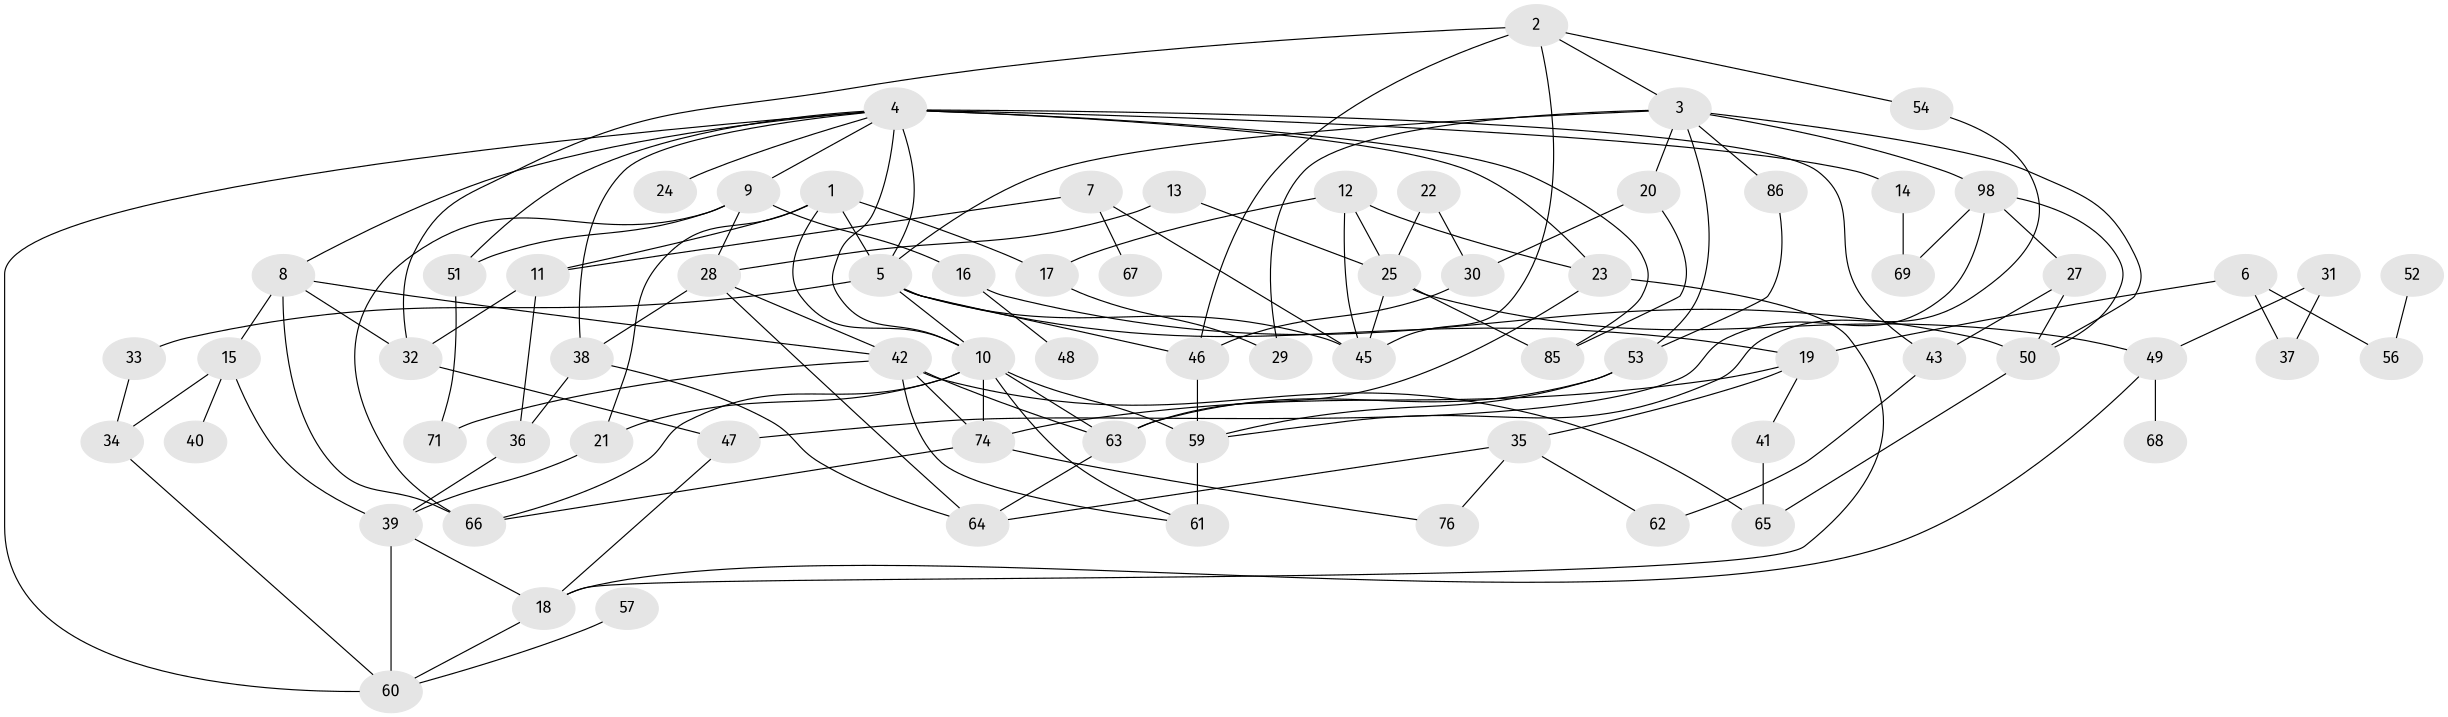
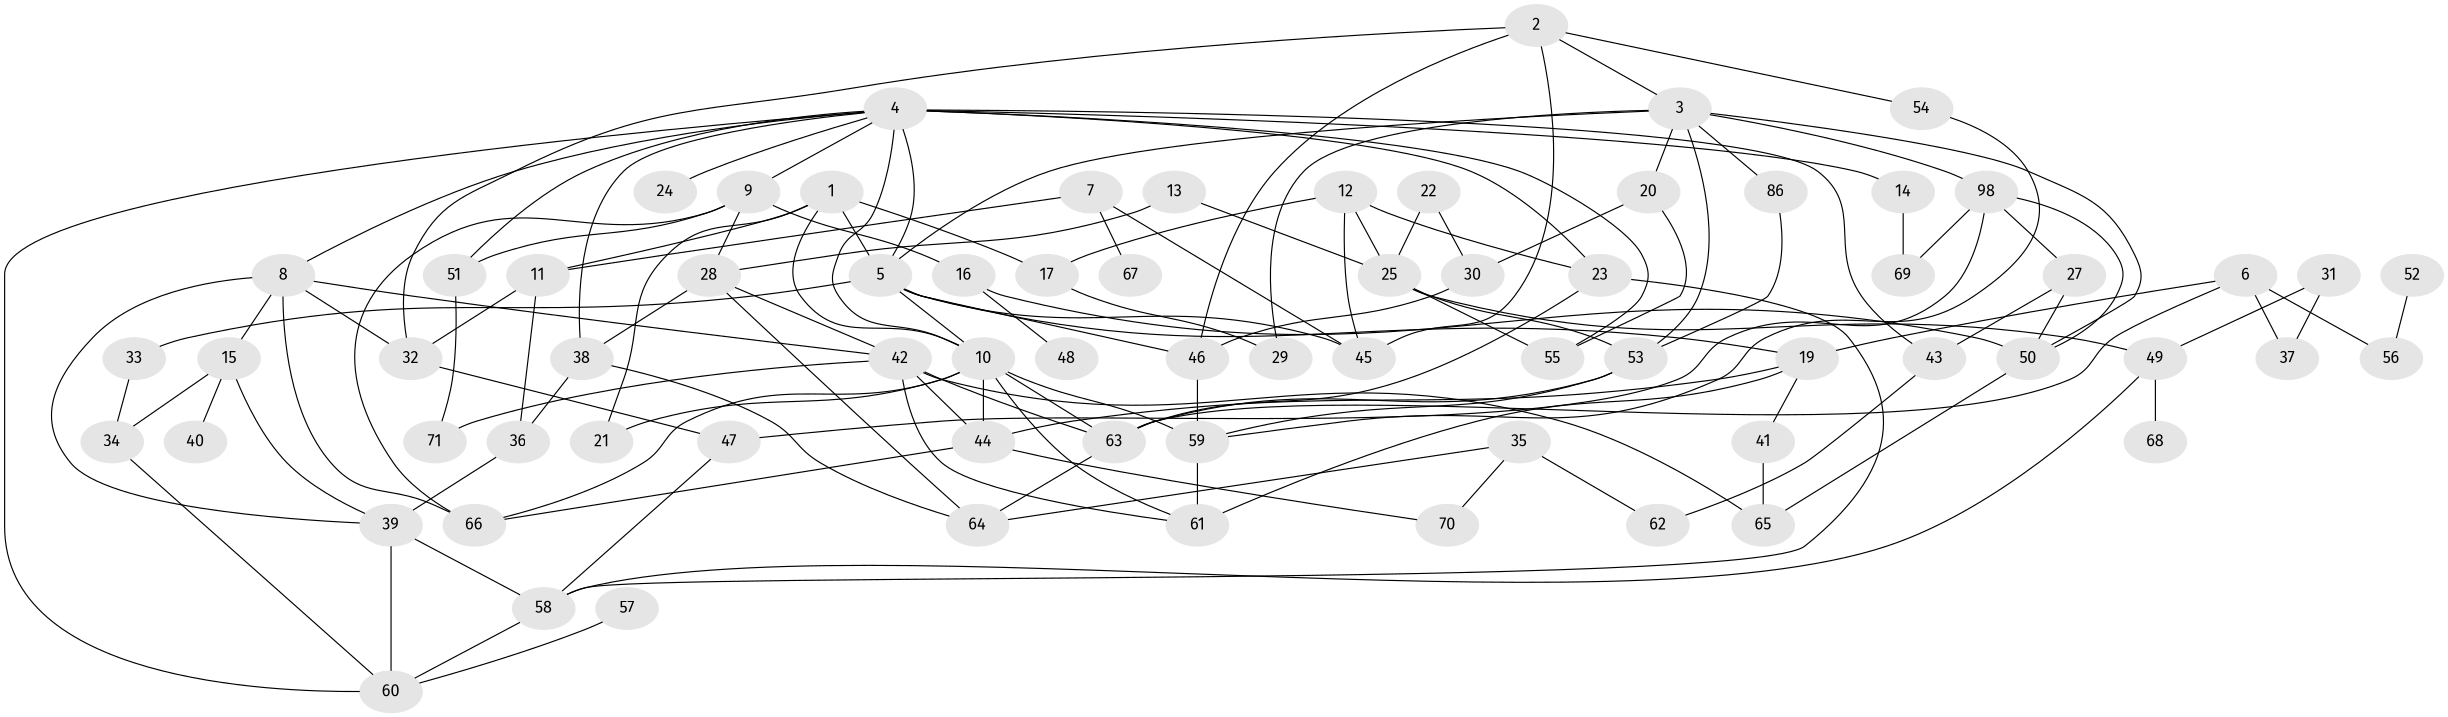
(1376, 318) -> (1513, 317)
(1553, 359) -> (1553, 359)
(1666, 407) -> (1468, 424)
none -> (1694, 413)
(983, 442) -> (983, 442)
(496, 484) -> (66, 456)
(1447, 525) -> (1447, 525)
(544, 609) -> (544, 609)
